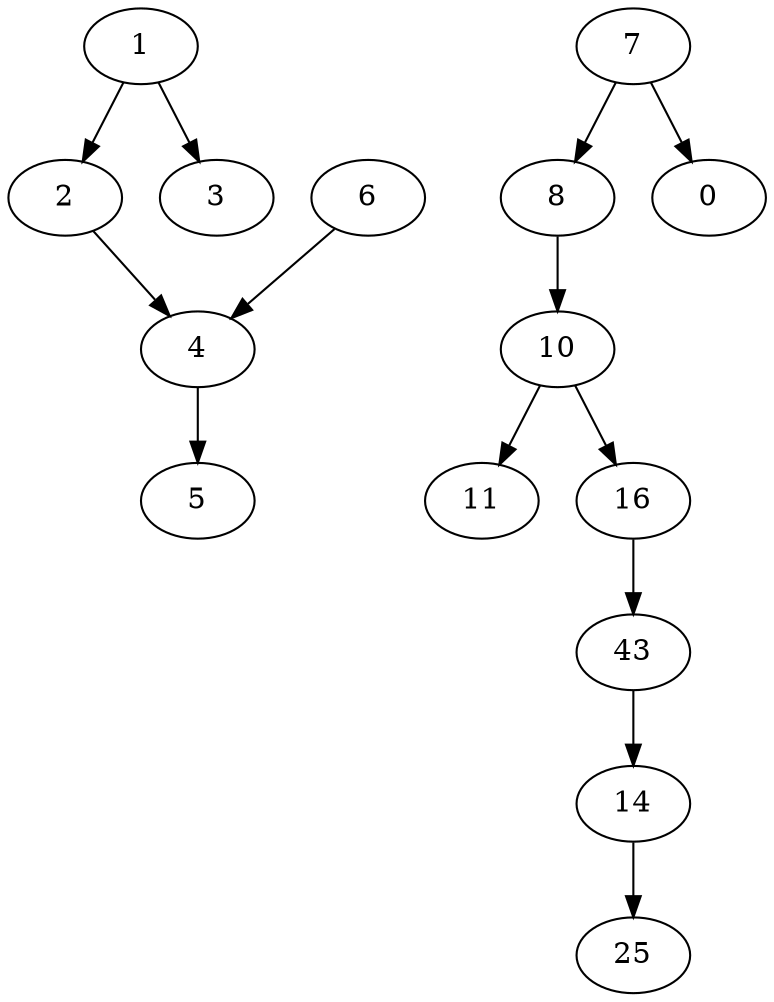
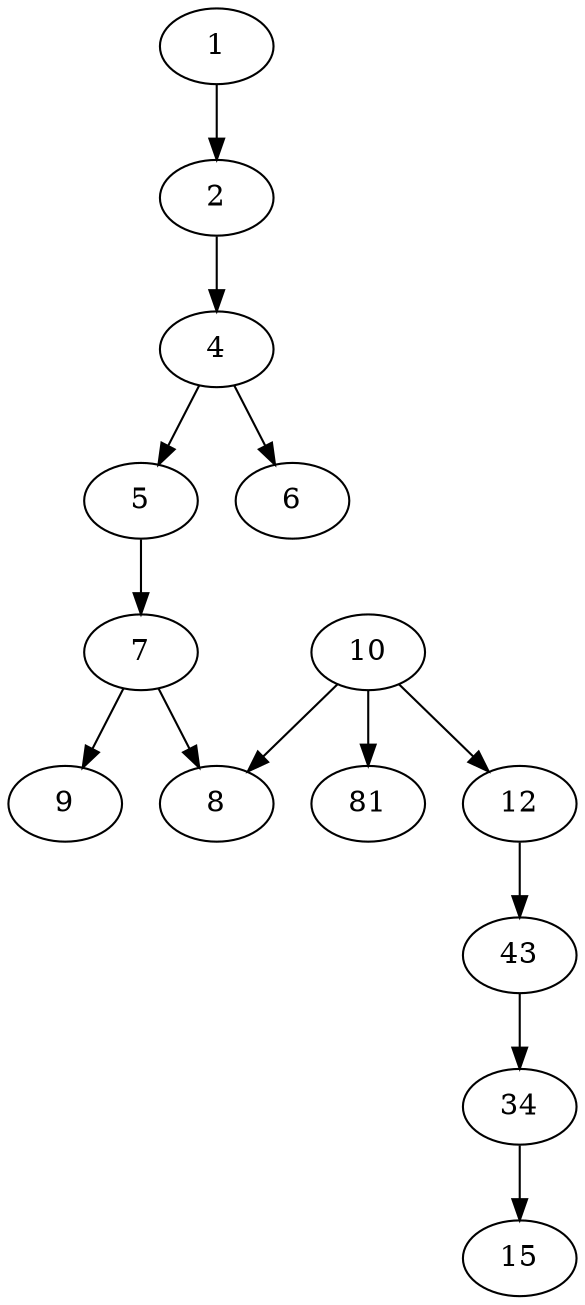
(217, 198) -> none
(709, 198) -> (65, 804)
(558, 263) -> (300, 720)
(291, 266) -> (250, 416)
(482, 501) -> (368, 804)
(633, 501) -> (520, 804)
none -> (141, 566)
(633, 804) -> (520, 1107)
(633, 955) -> (520, 1258)
